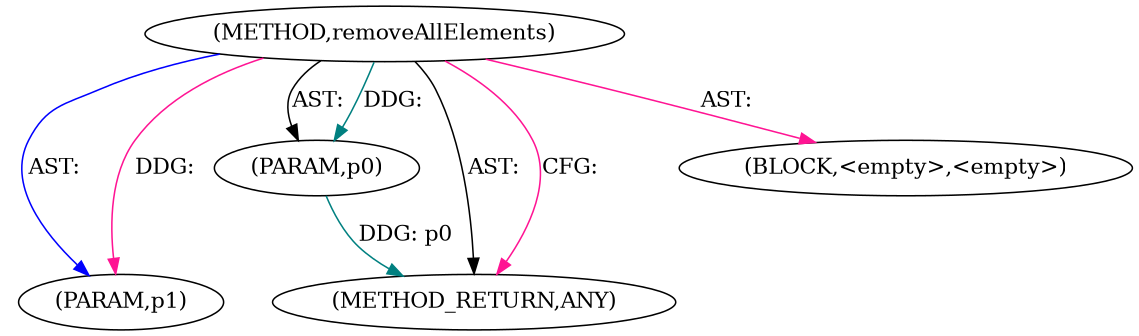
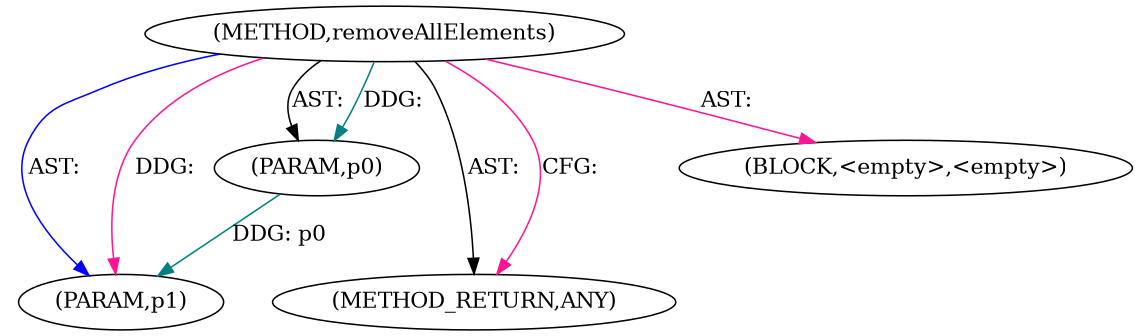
(351, 238) -> (225, 231)
